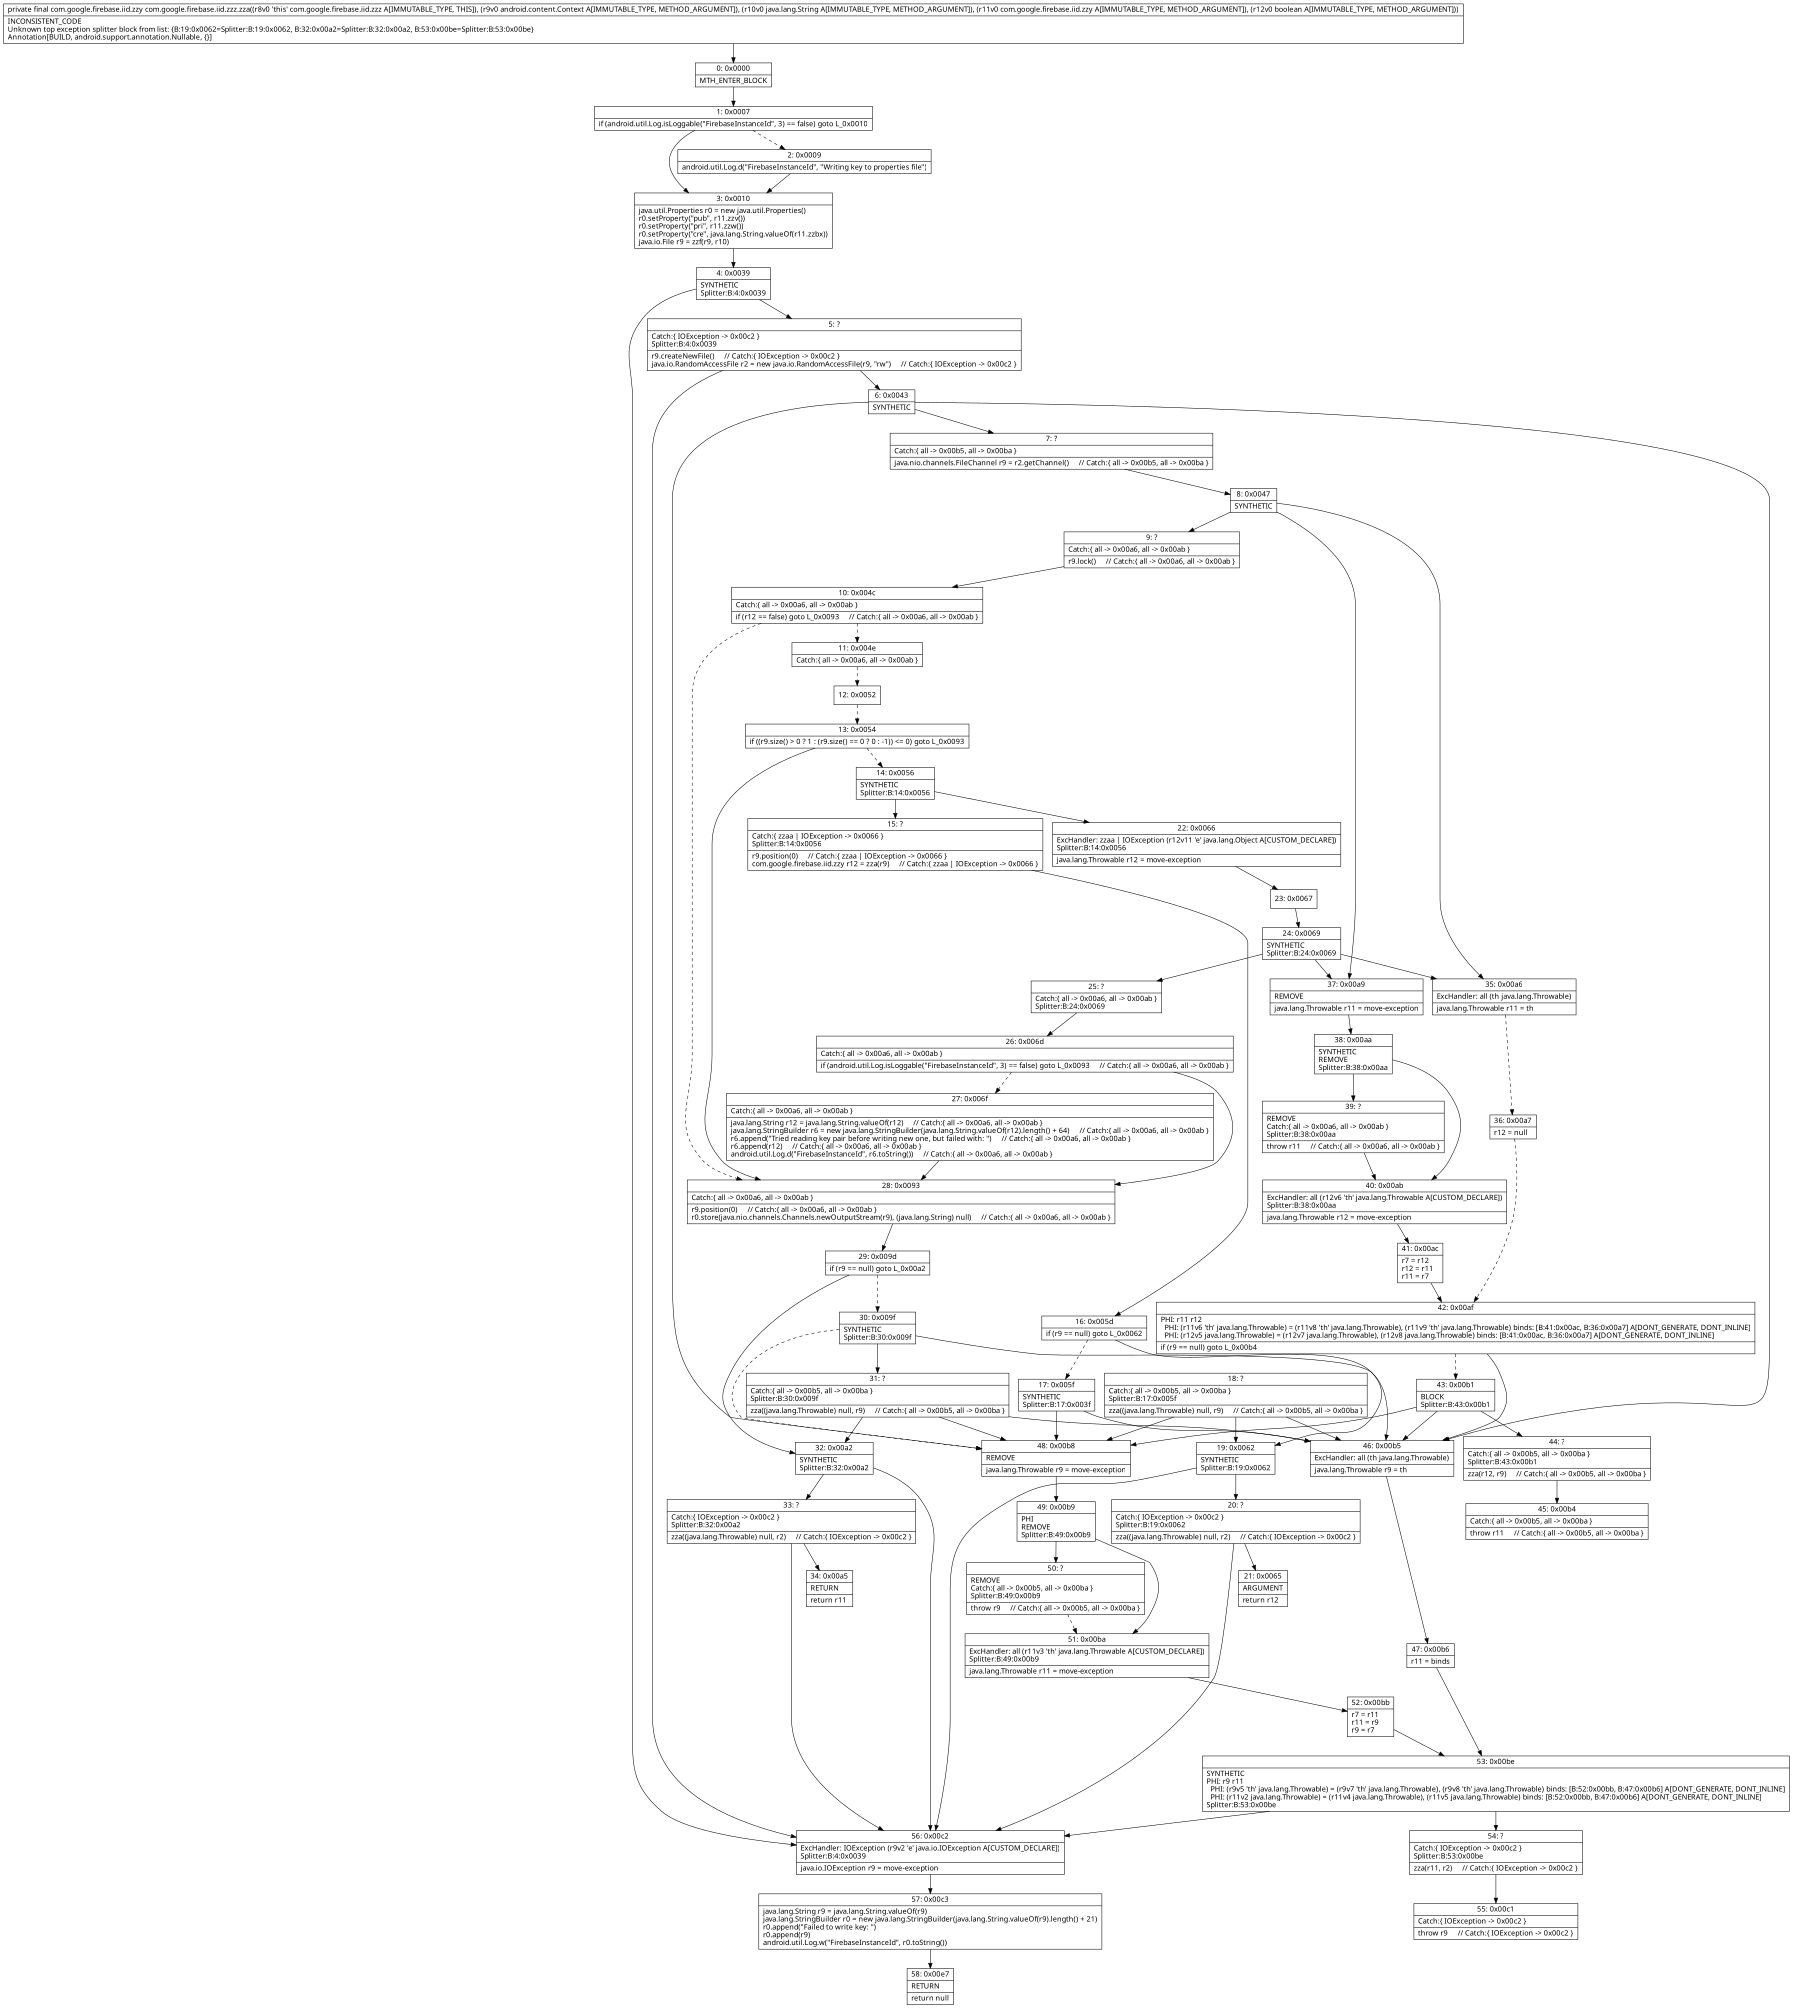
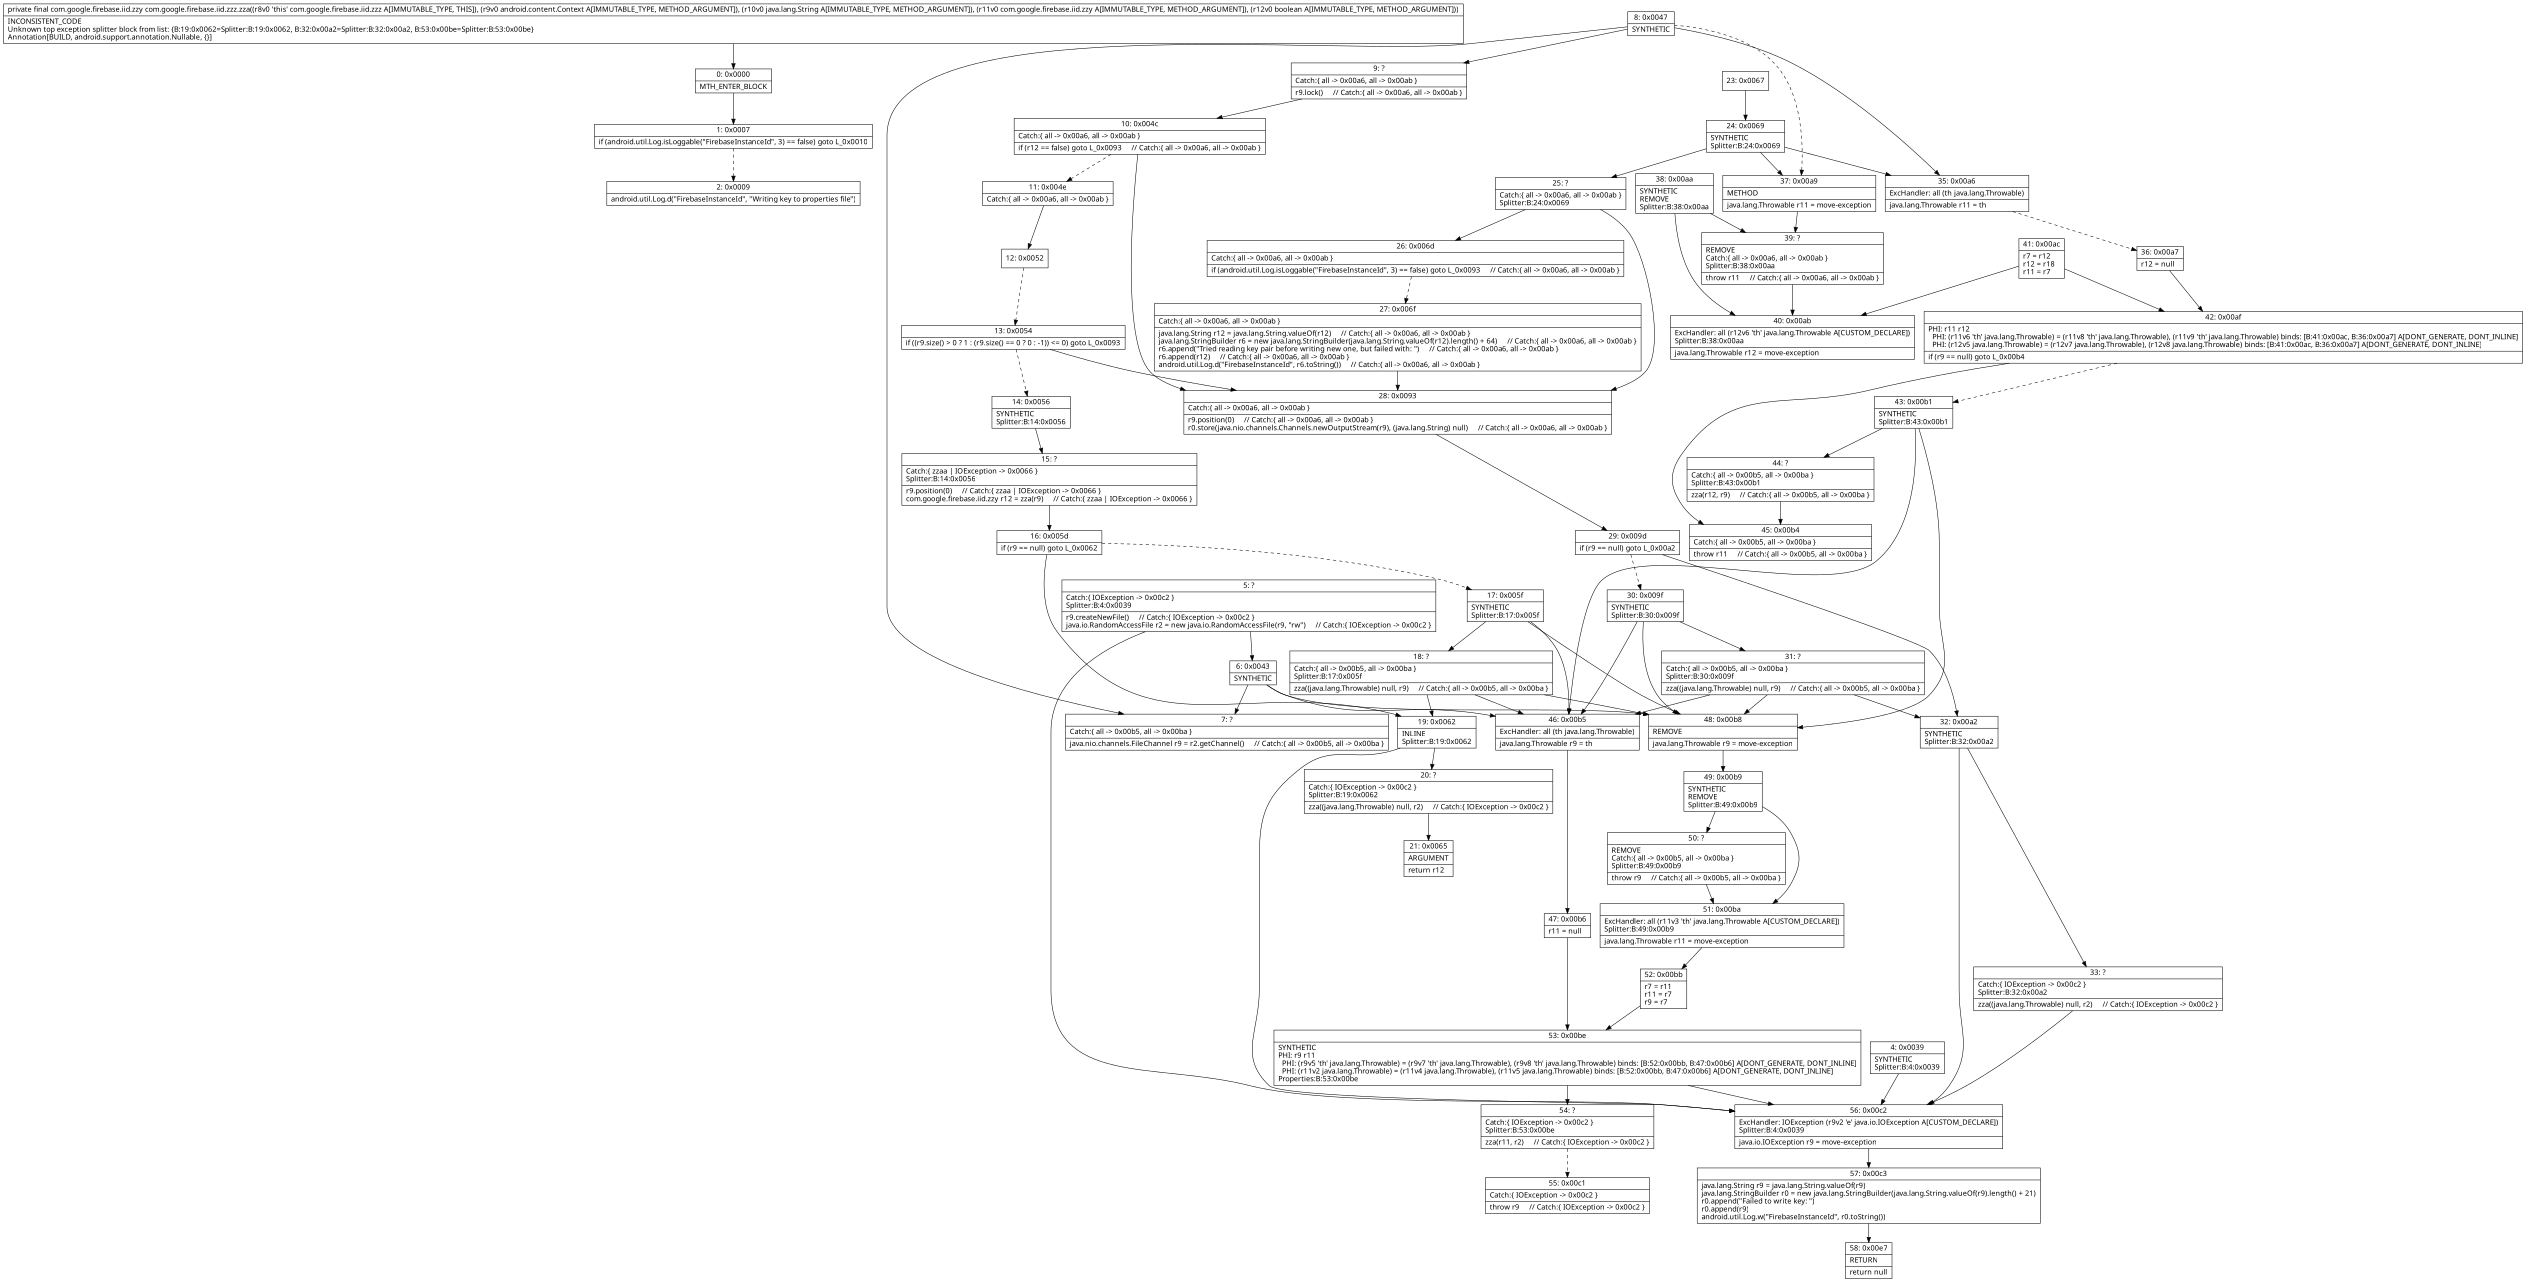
(733, 221) -> none
(773, 308) -> none
(1175, 481) -> (896, 118)
none -> (1469, 635)
(857, 674) -> (1037, 225)
(1355, 726) -> (1775, 65)
(1197, 844) -> none
(692, 896) -> (1132, 282)
(1289, 997) -> (1743, 193)
(1350, 1022) -> (1797, 219)
(1225, 1151) -> (1651, 300)
(1512, 1222) -> (2185, 289)
(1402, 1231) -> (1942, 290)
(1418, 1269) -> (2039, 264)
(1433, 1397) -> (1898, 414)
(1057, 1405) -> (1505, 615)
(735, 1409) -> (1647, 671)
(1503, 1412) -> (1799, 399)
(1220, 1460) -> (1414, 734)
(1027, 1519) -> (1707, 789)
(830, 1589) -> none
(1071, 1622) -> (1709, 891)
(1431, 1661) -> (1565, 931)
(1365, 1723) -> (1658, 995)
(1172, 1727) -> none
(1242, 1805) -> (1318, 1079)
(1496, 1886) -> (1567, 1160)
